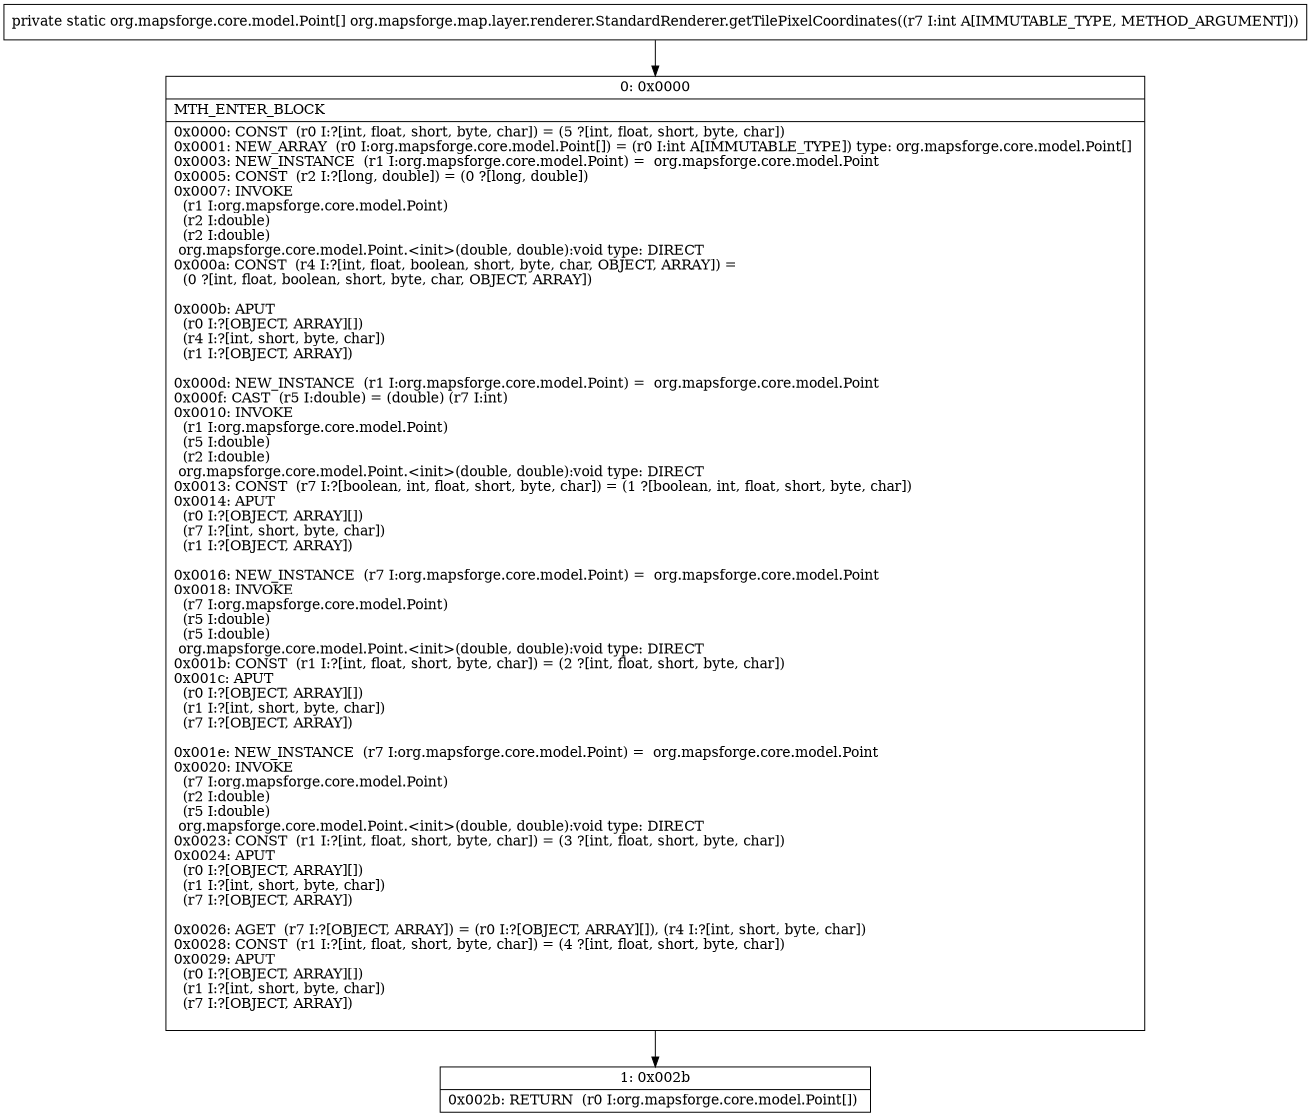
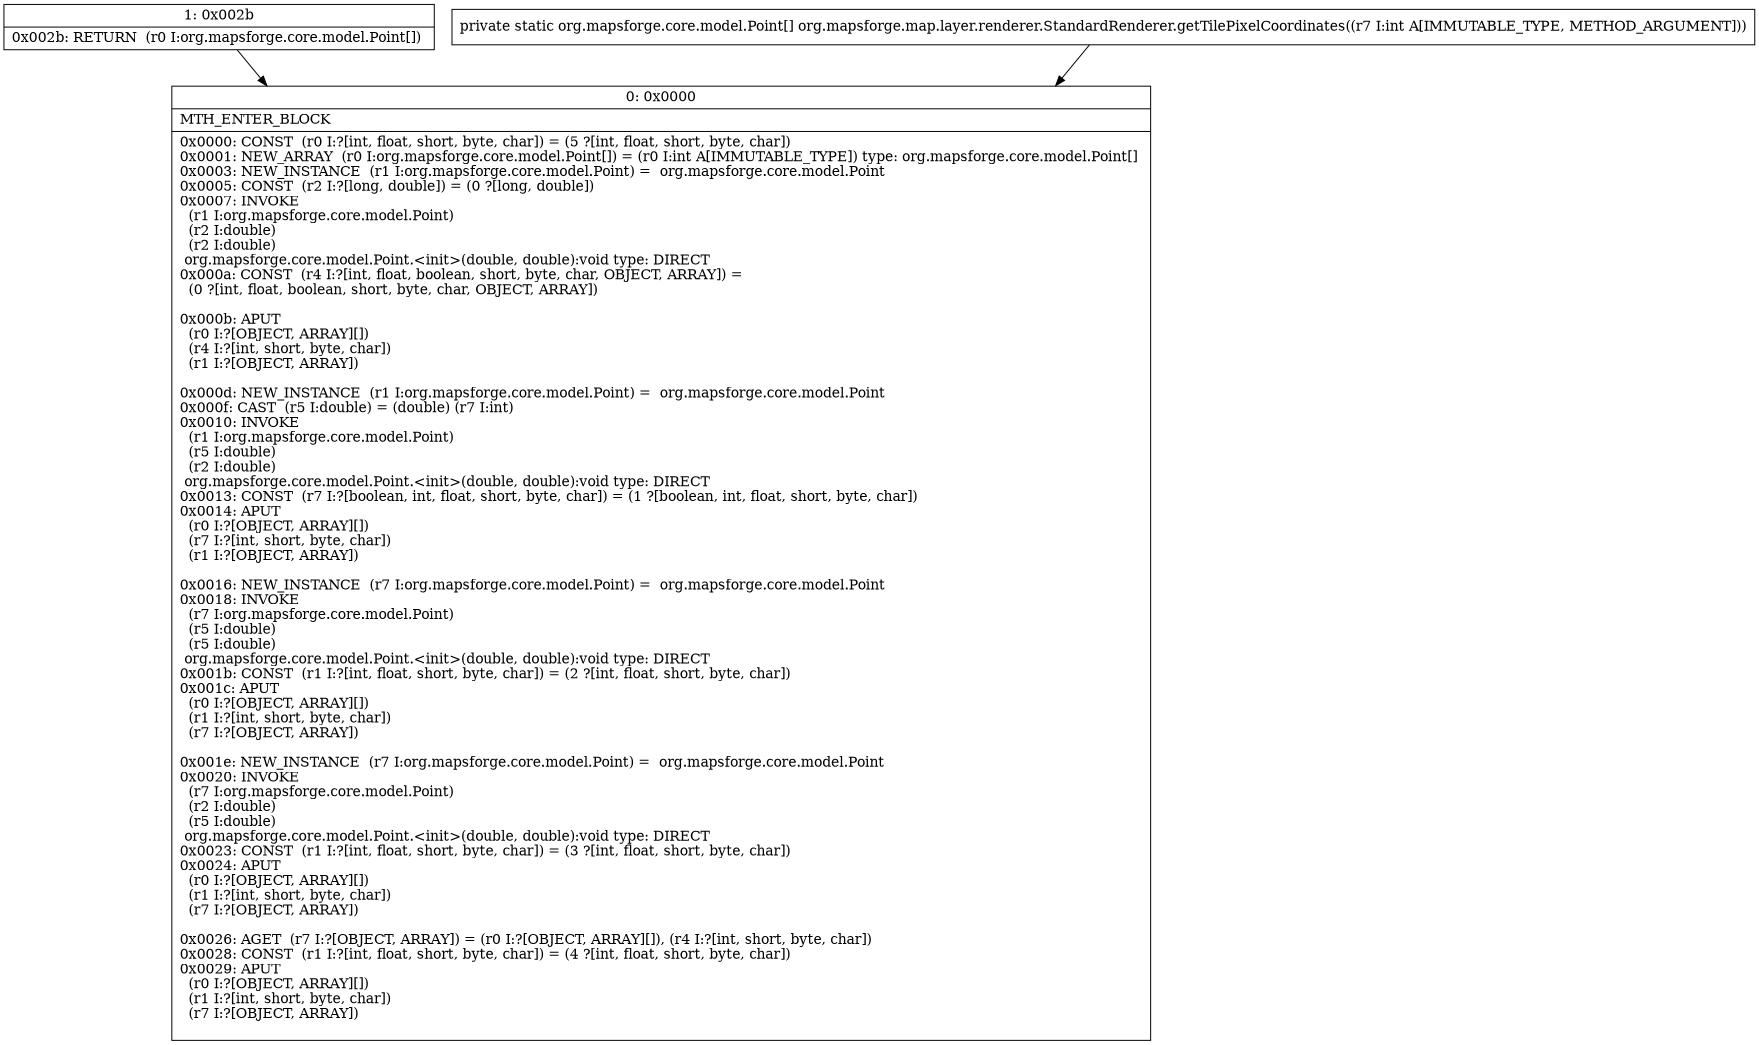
(655, 1044) -> (249, 64)
